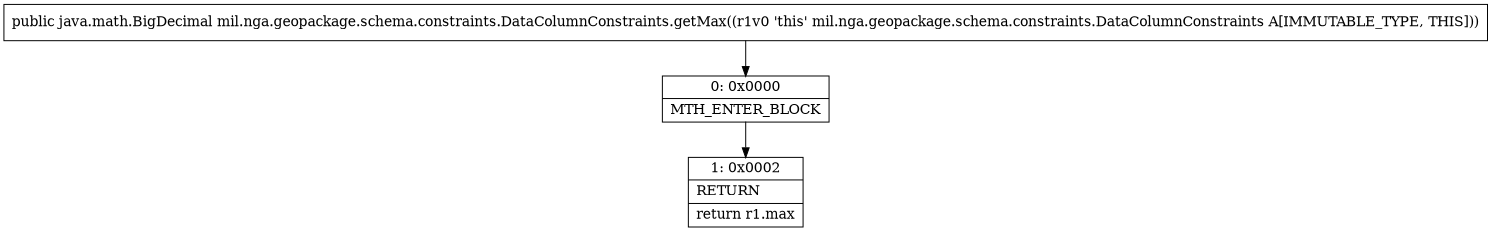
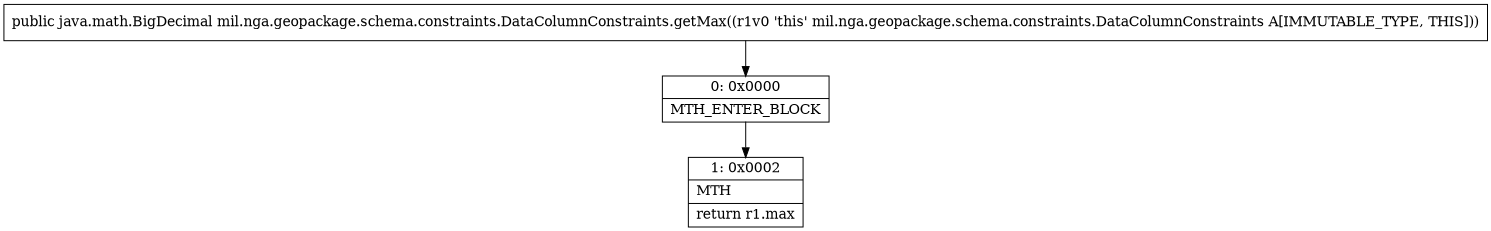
(728, 191) -> (714, 191)
